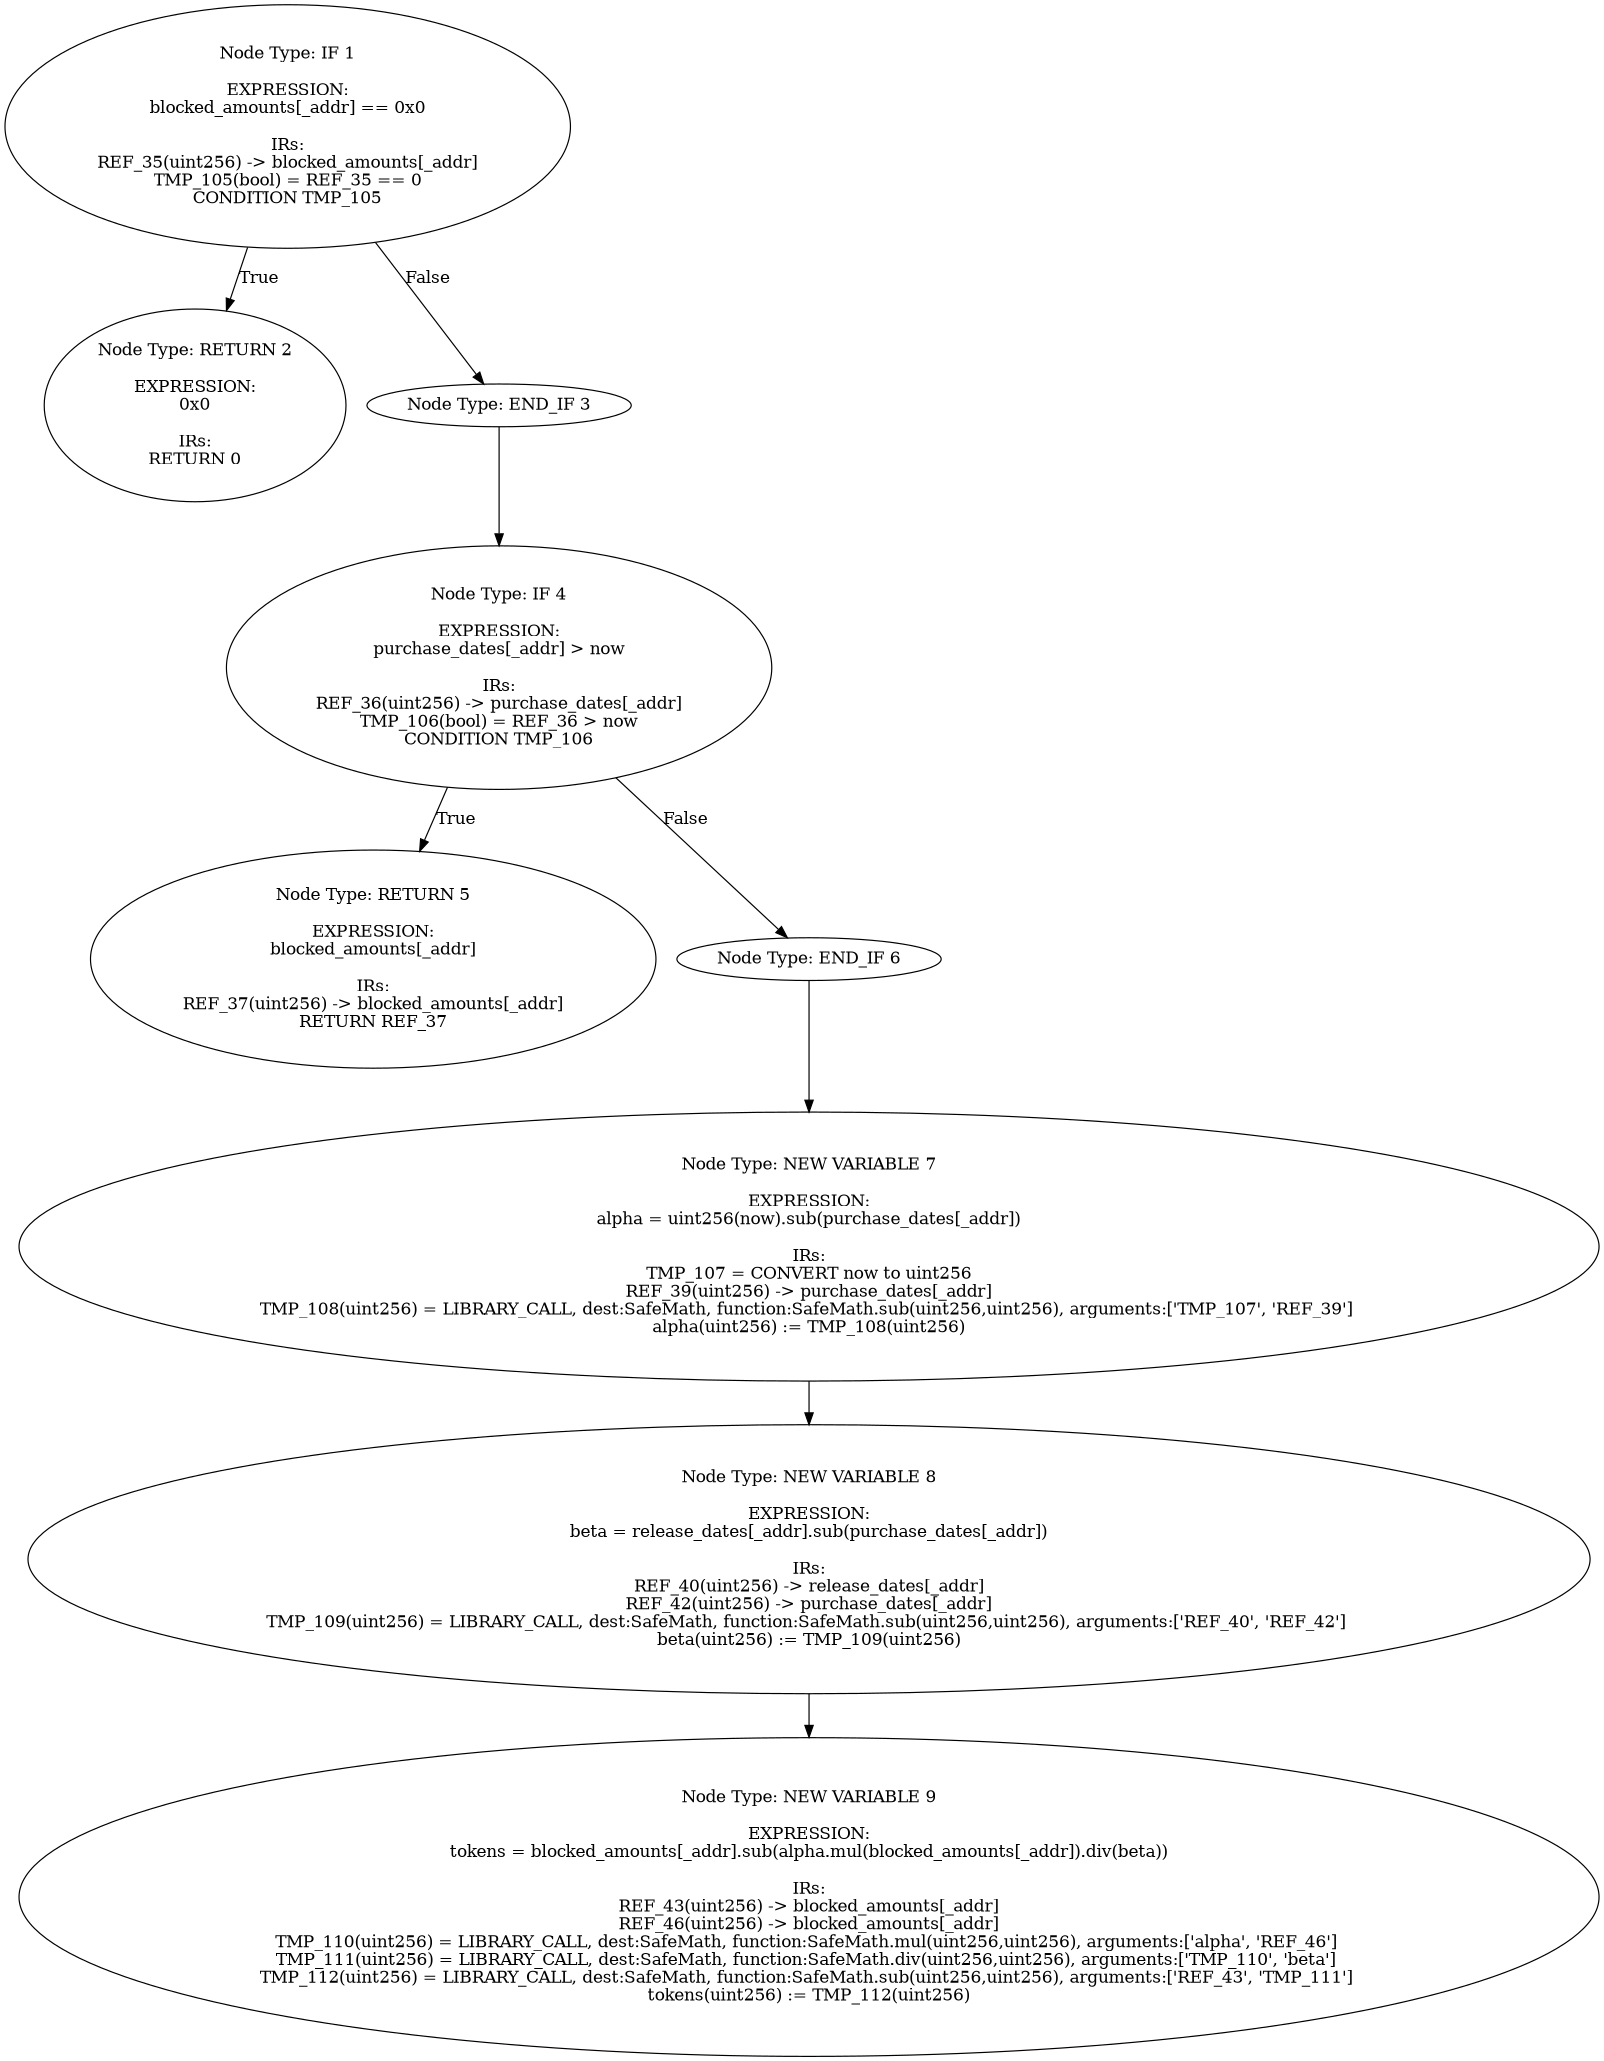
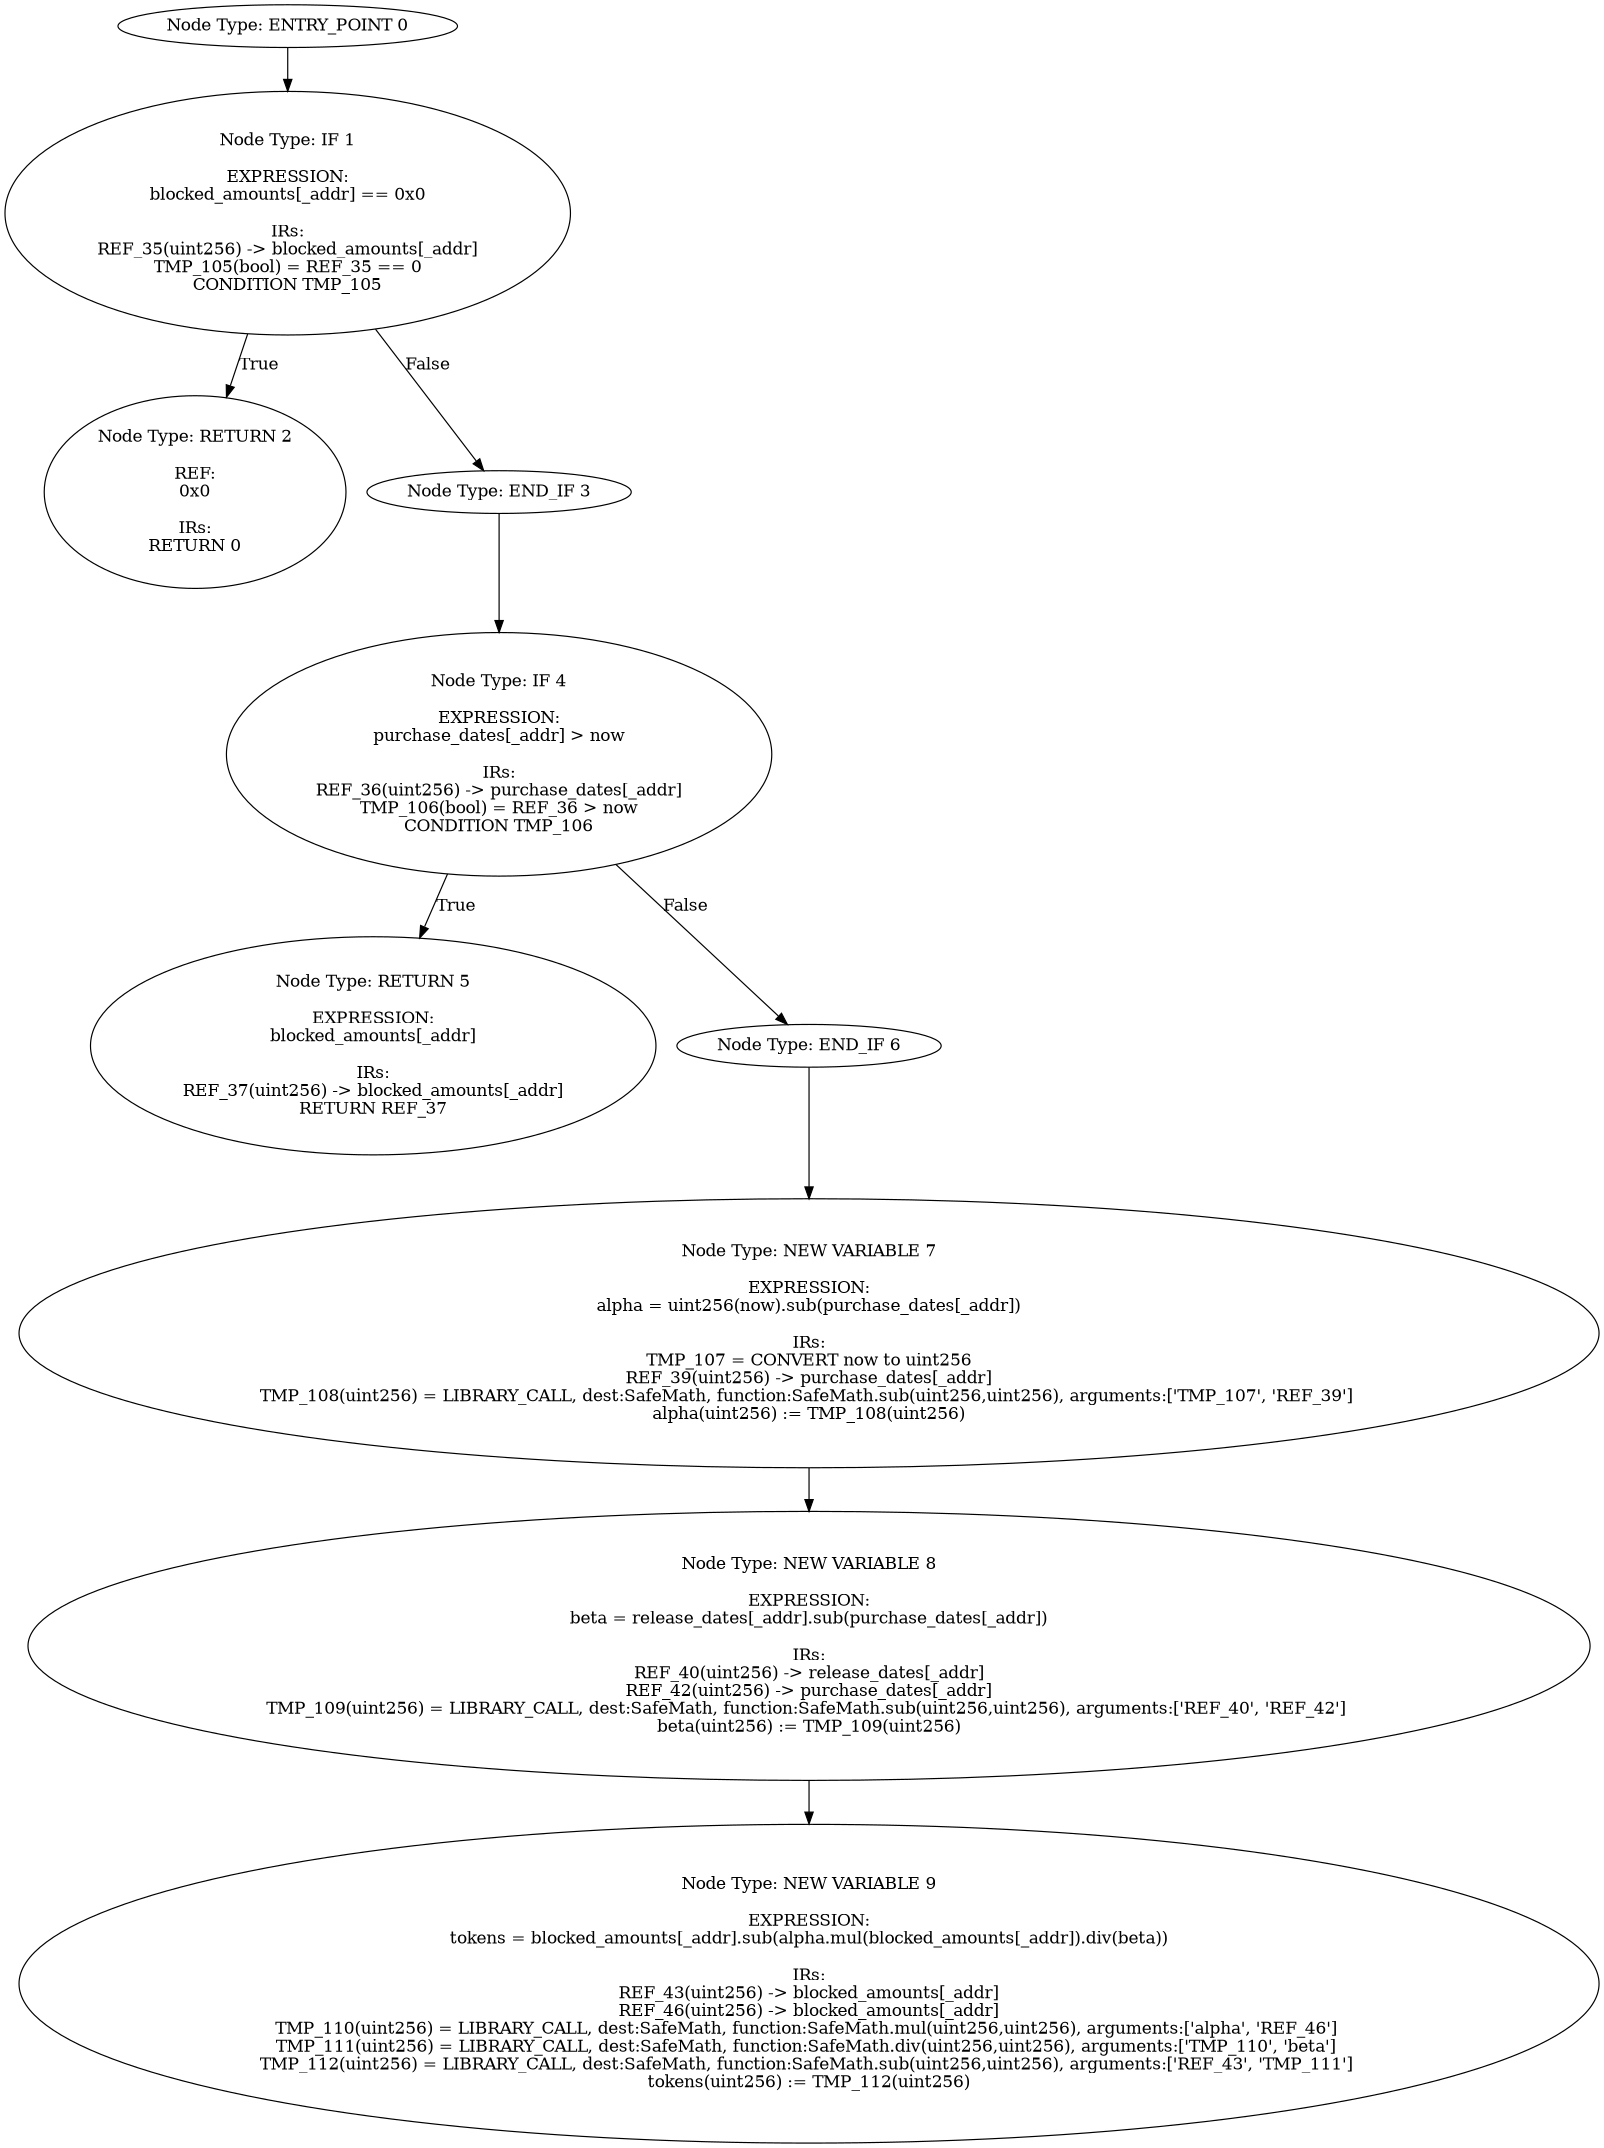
none -> (288, 26)
(195, 405) -> (195, 492)
